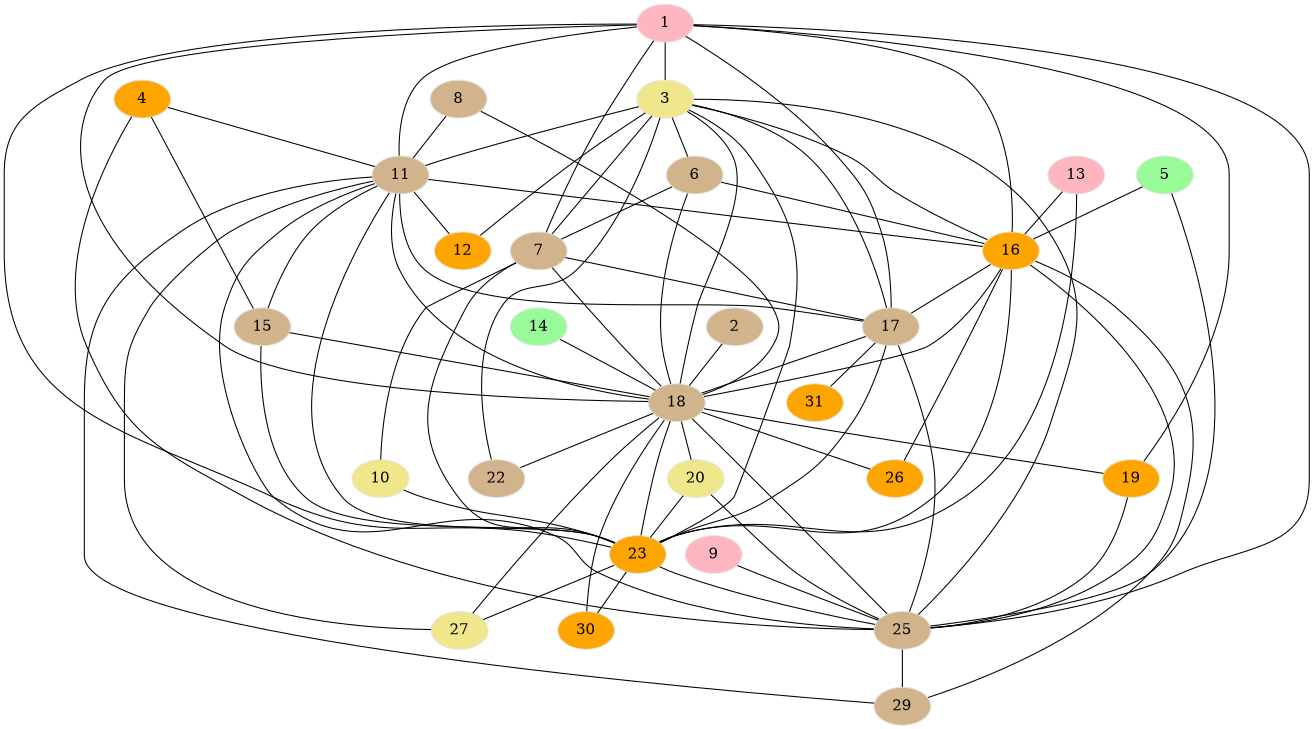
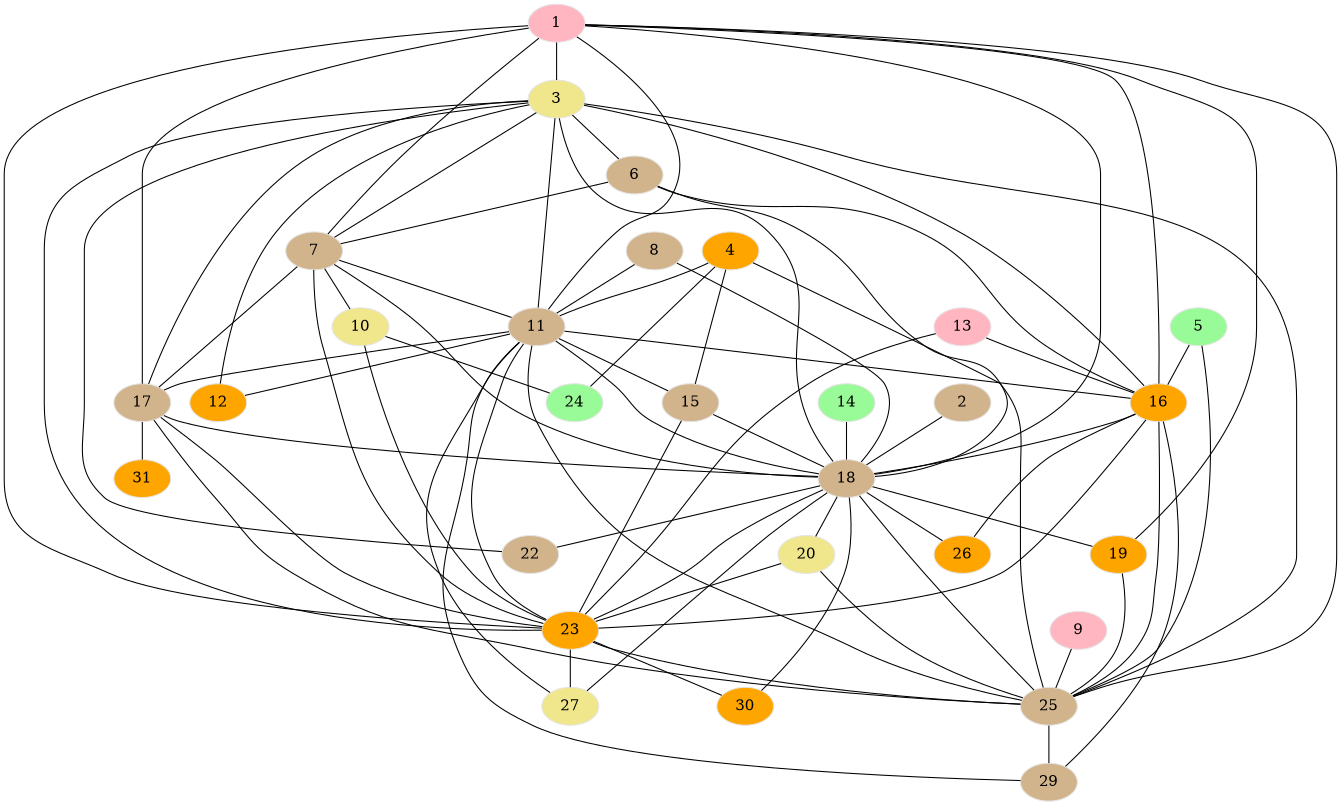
none -> (425, 289)
(951, 289) -> none
none -> (575, 403)
